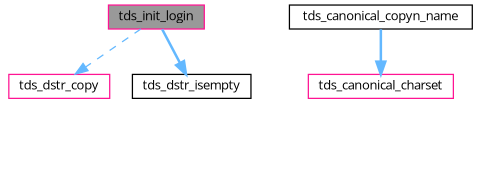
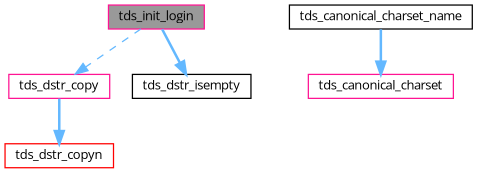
(381, 17) -> (381, 17)
none -> (59, 156)
